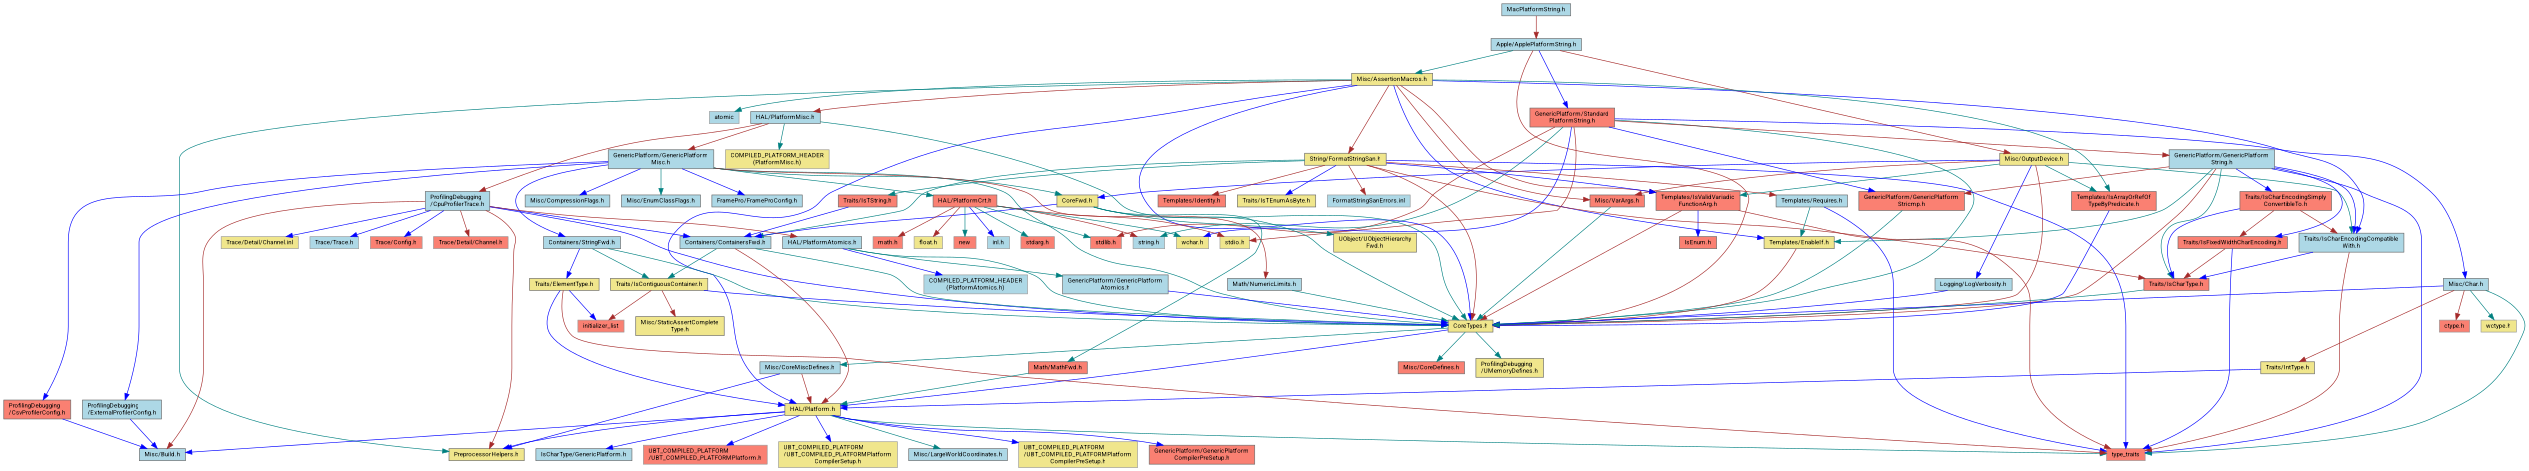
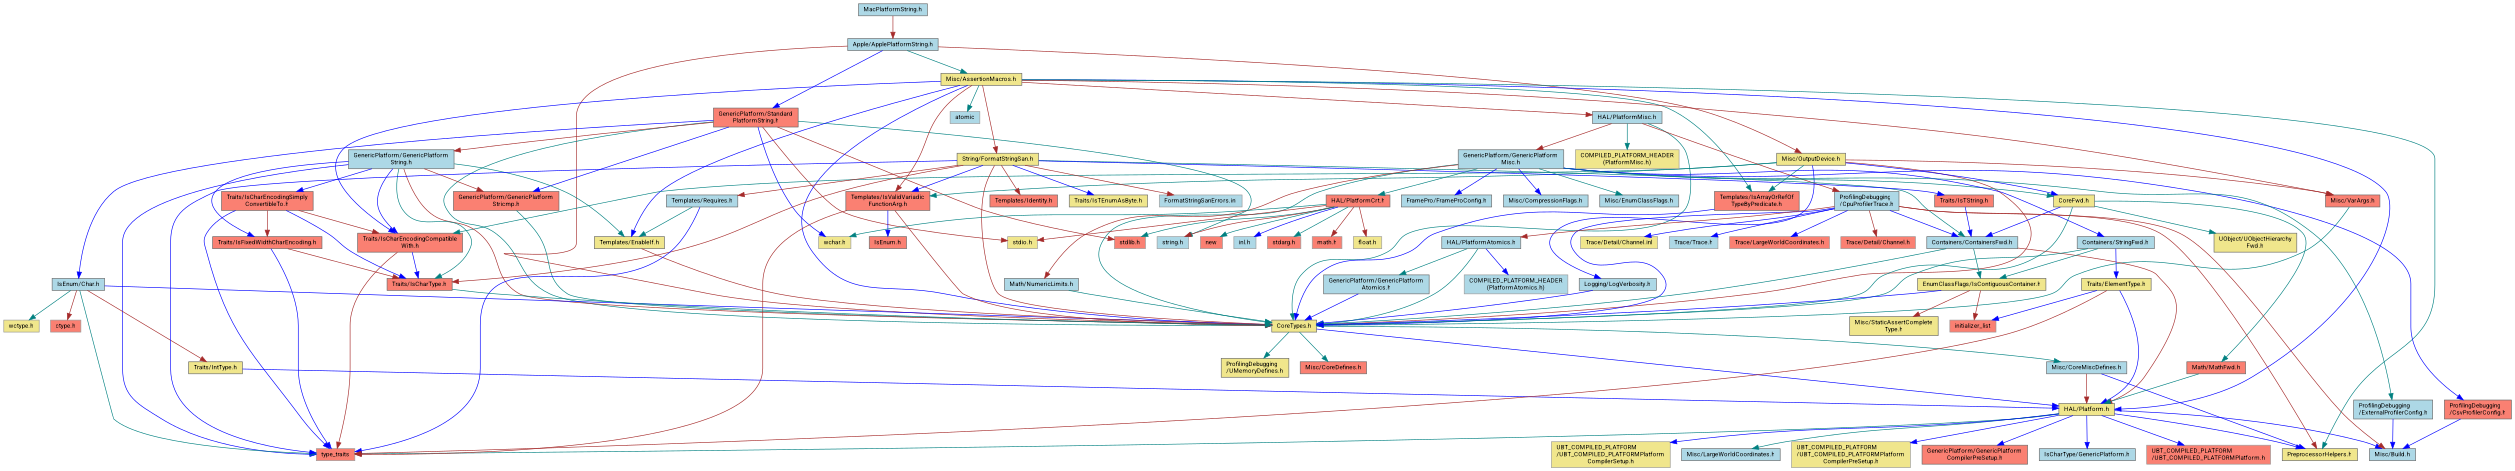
(1099, 171) -> (1488, 173)
(292, 192) -> (2034, 185)
(396, 243) -> (1780, 243)
(2351, 243) -> (410, 243)
(659, 284) -> (1982, 284)
(2466, 284) -> (78, 284)
none -> (238, 331)
